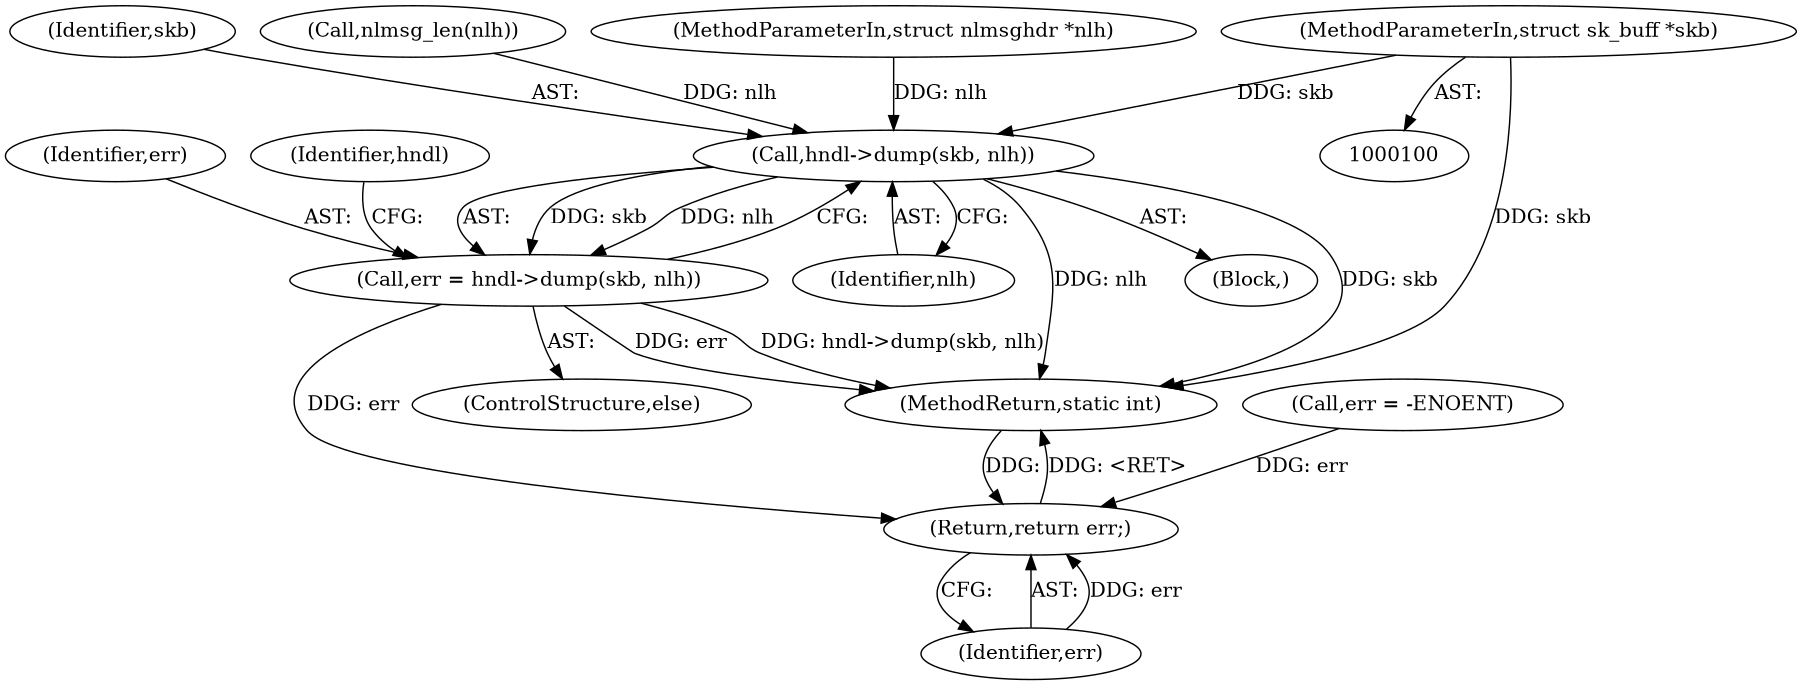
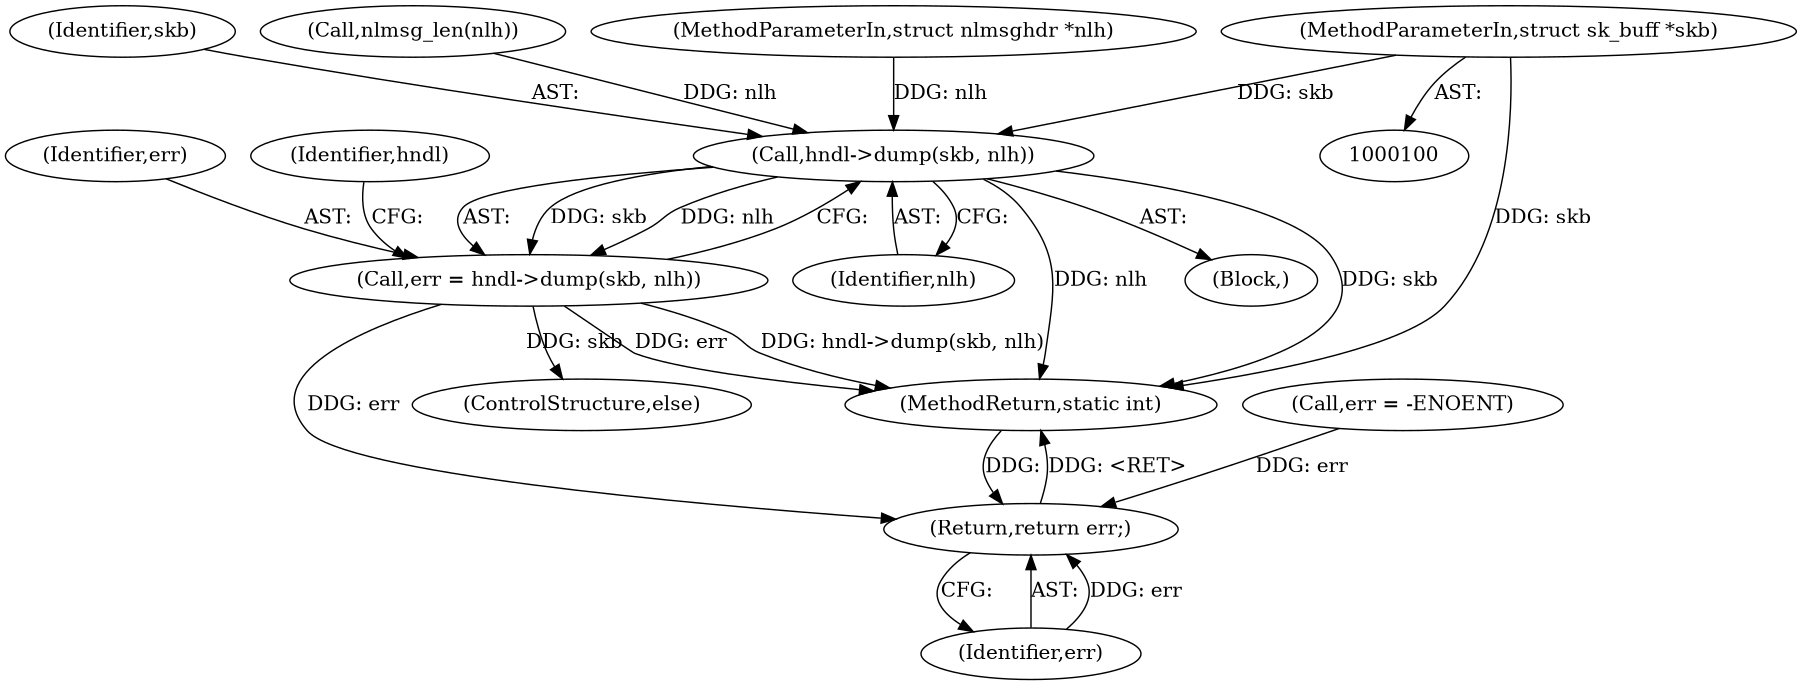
(575, 343) -> (575, 343)
